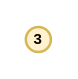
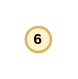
(38, 39) -> (38, 39)
